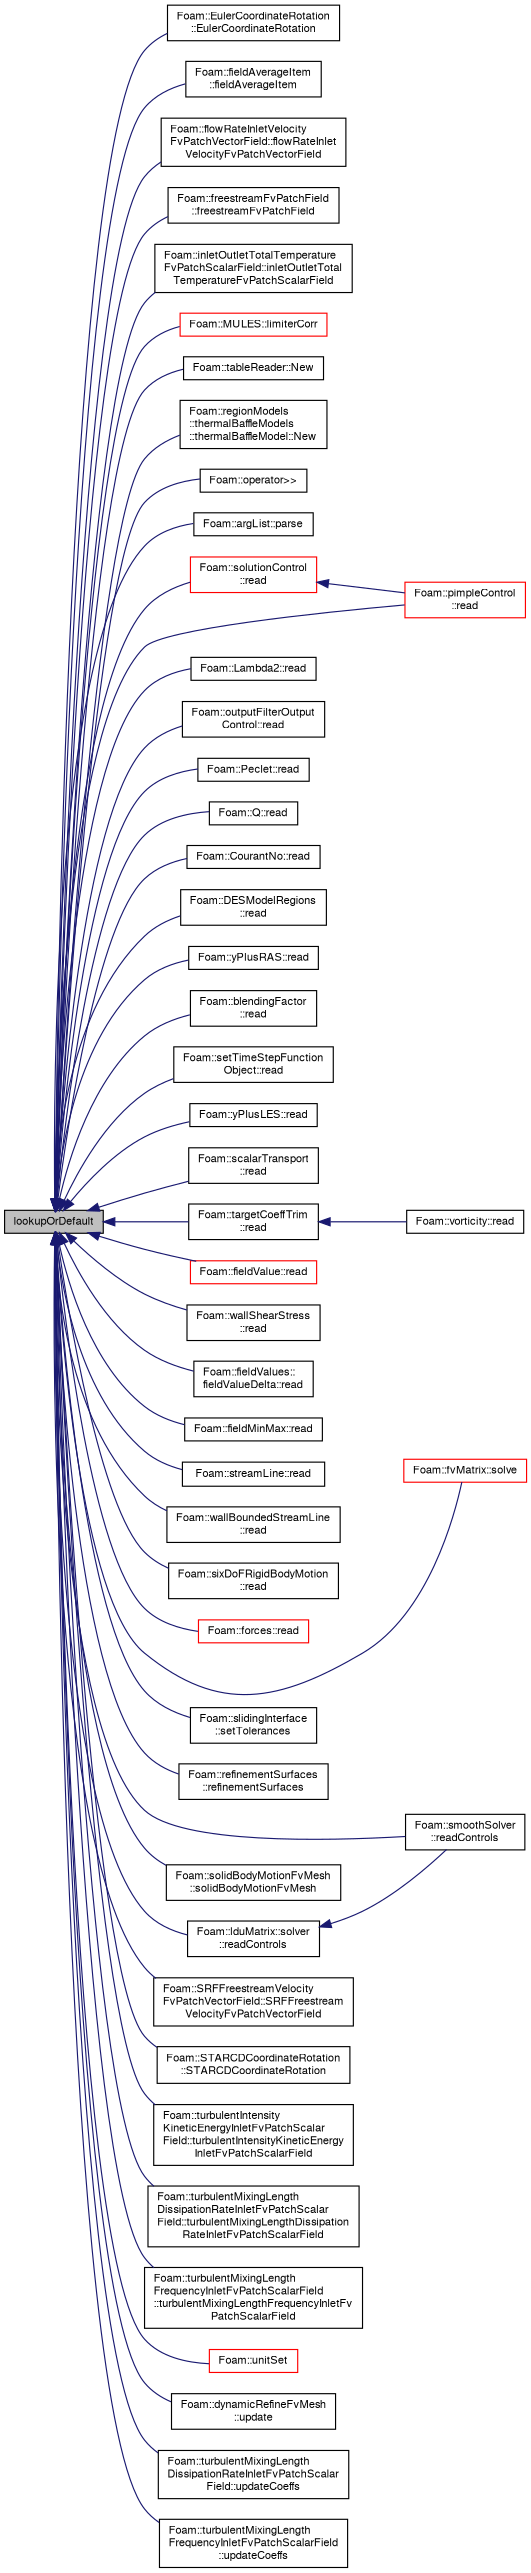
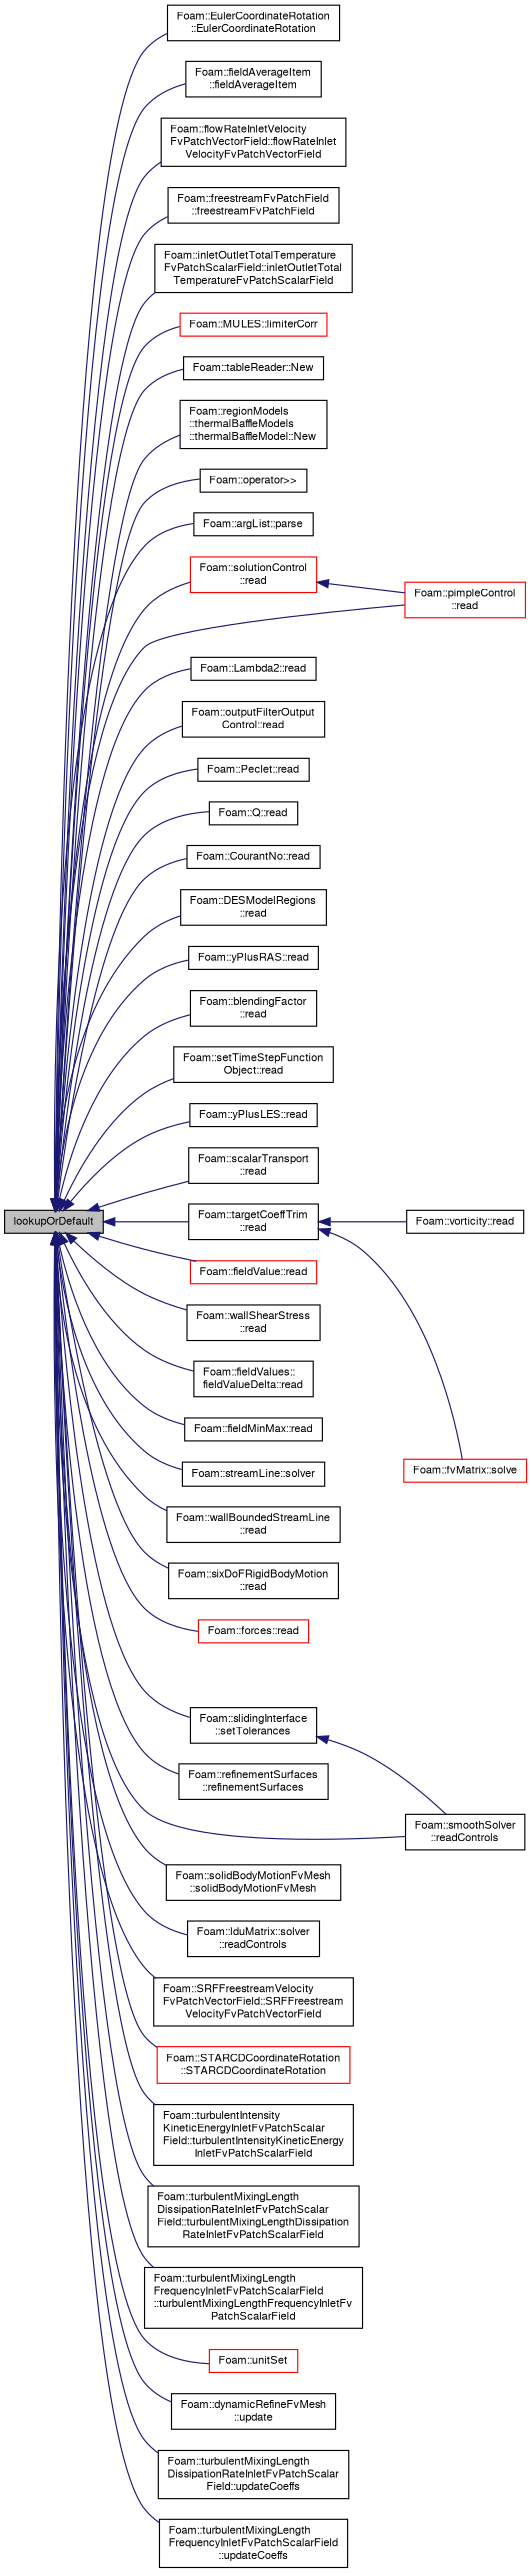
(254, 1474) -> (254, 1474)
(151, 1658) -> (421, 1330)
(393, 1893) -> (392, 1770)
(254, 2065) -> (254, 2065)
